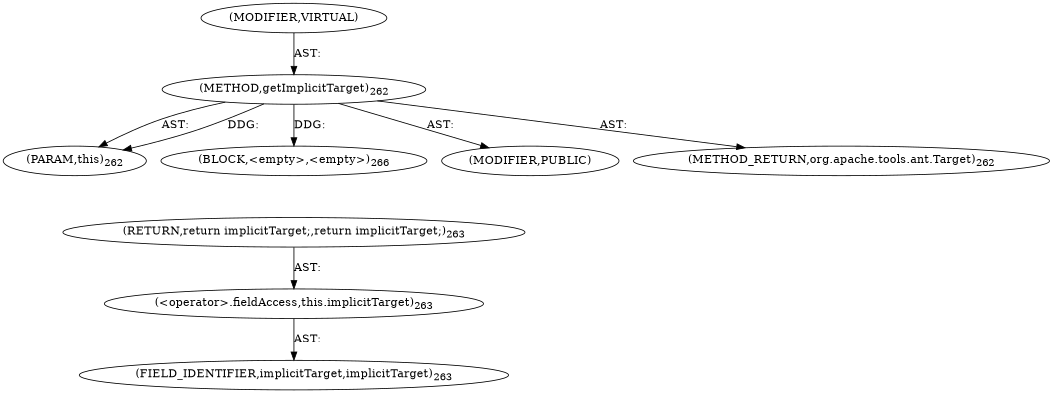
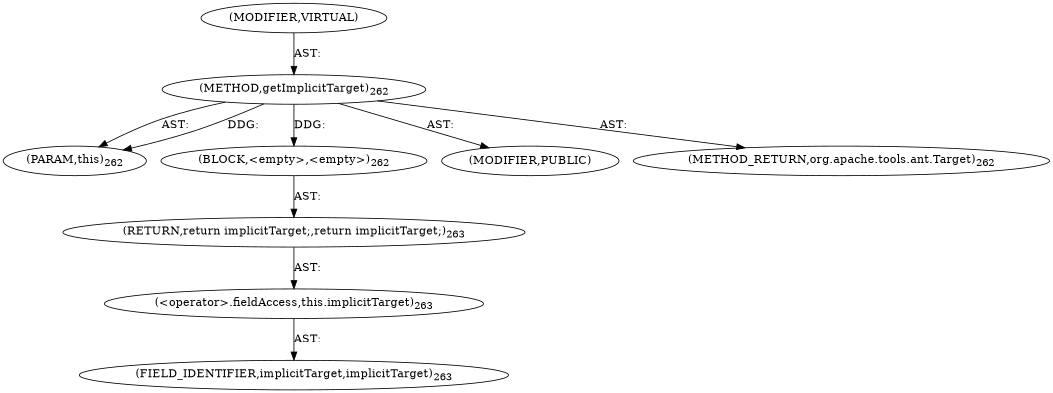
(380, 160) -> (380, 160)
none -> (294, 192)
